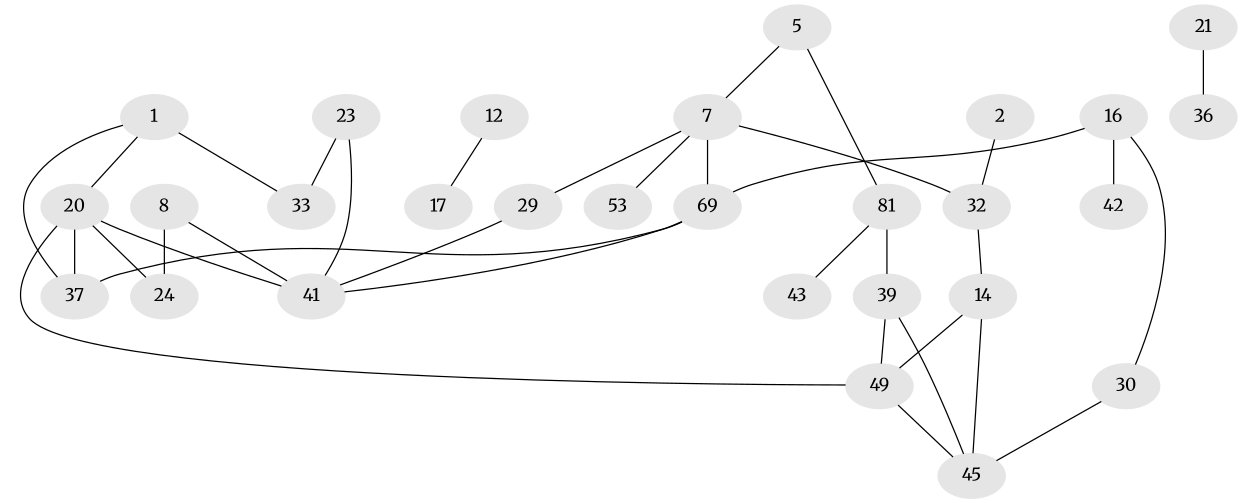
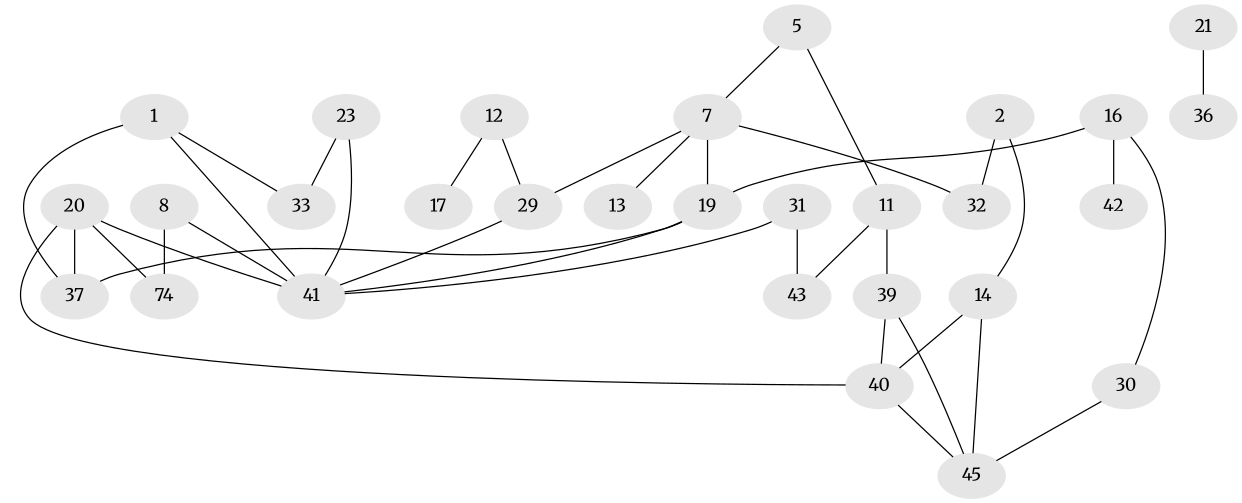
(115, 162) -> (233, 207)
none -> (511, 162)
(618, 207) -> (618, 207)
(708, 207) -> (708, 207)
none -> (797, 207)
(887, 207) -> (887, 207)
(980, 252) -> (1024, 210)
(164, 297) -> (164, 297)
(879, 386) -> (879, 386)
